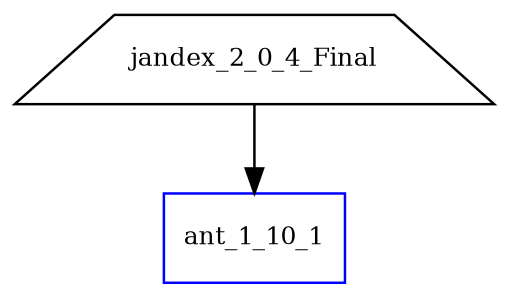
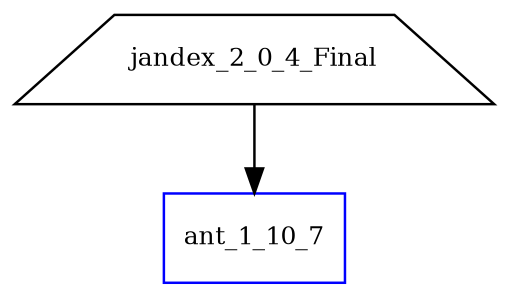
(254, 238) -> (254, 238)
